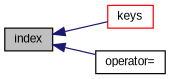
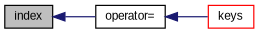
(86, 27) -> (193, 17)
